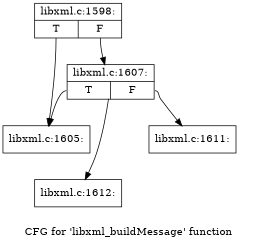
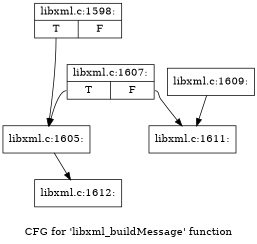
(101, 48) -> none
none -> (211, 82)
(101, 137) -> (60, 163)
